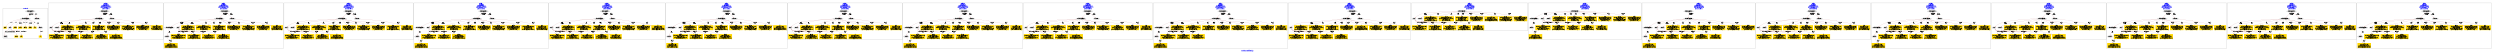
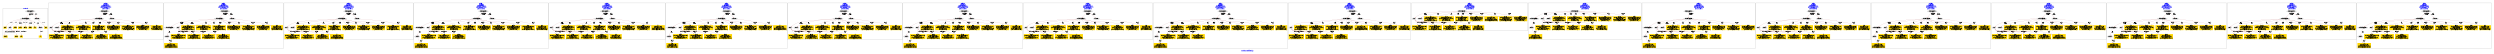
none -> (46, 28)
(6, 37) -> (6, 37)
